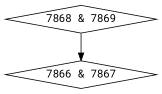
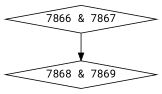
(81, 43) -> (81, 43)
